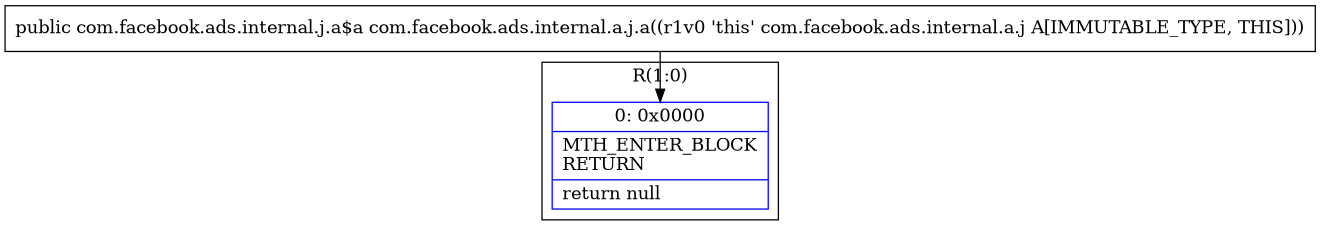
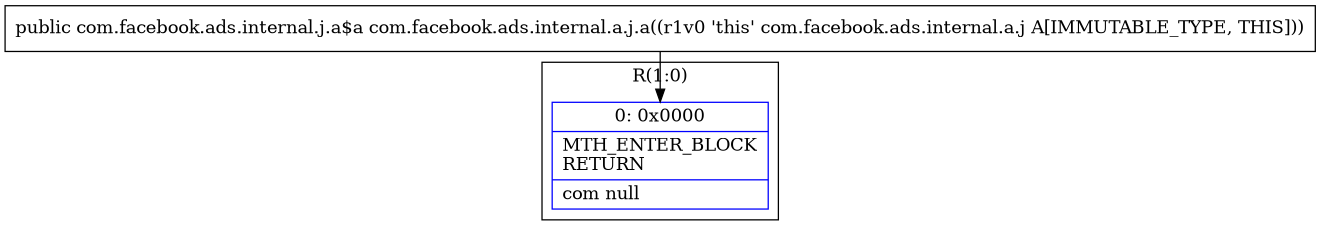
(612, 194) -> (601, 194)
